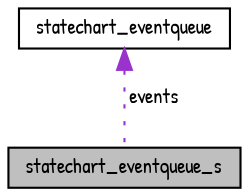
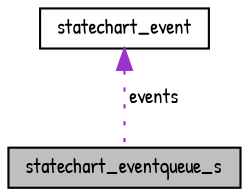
(124, 28) -> (124, 28)
